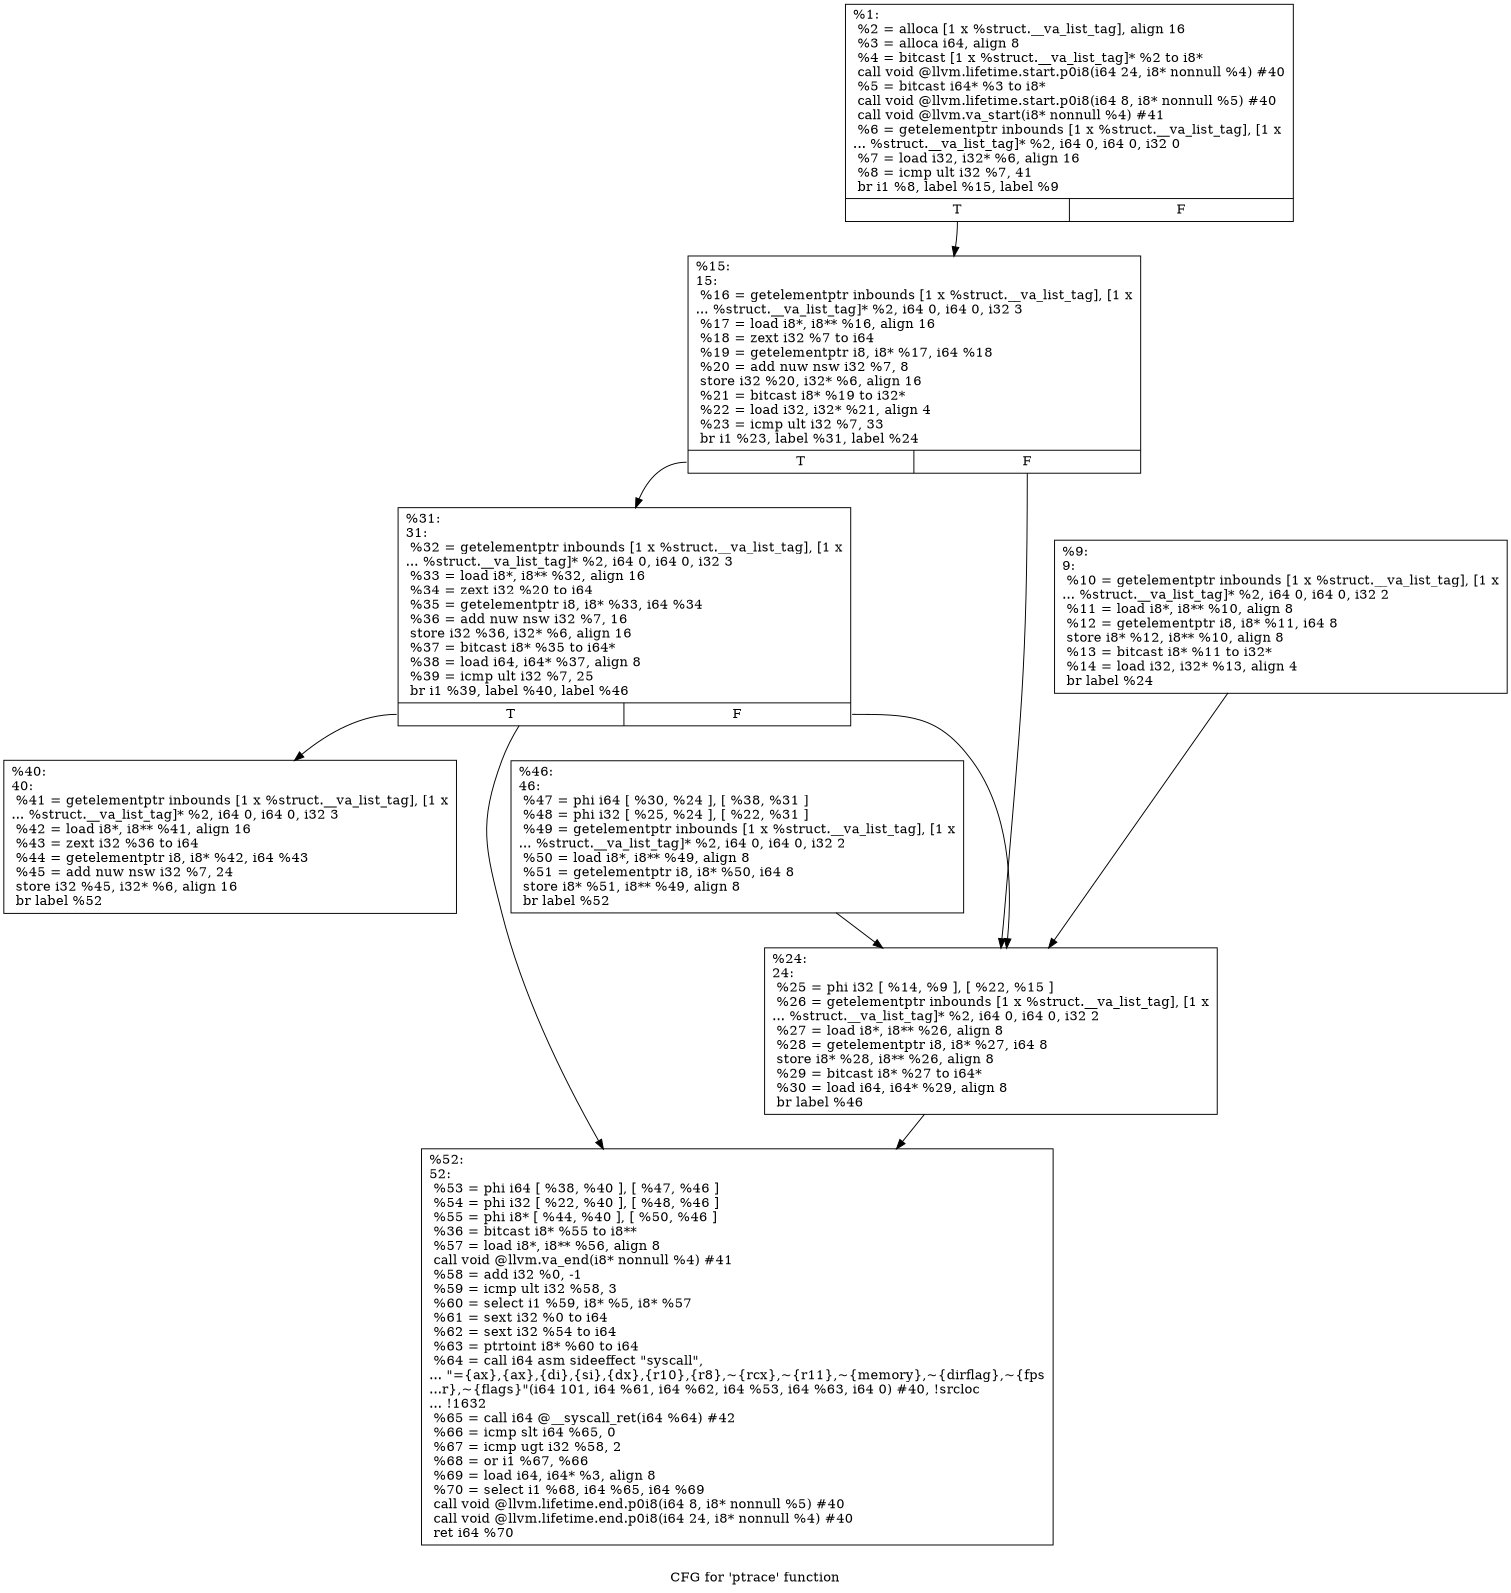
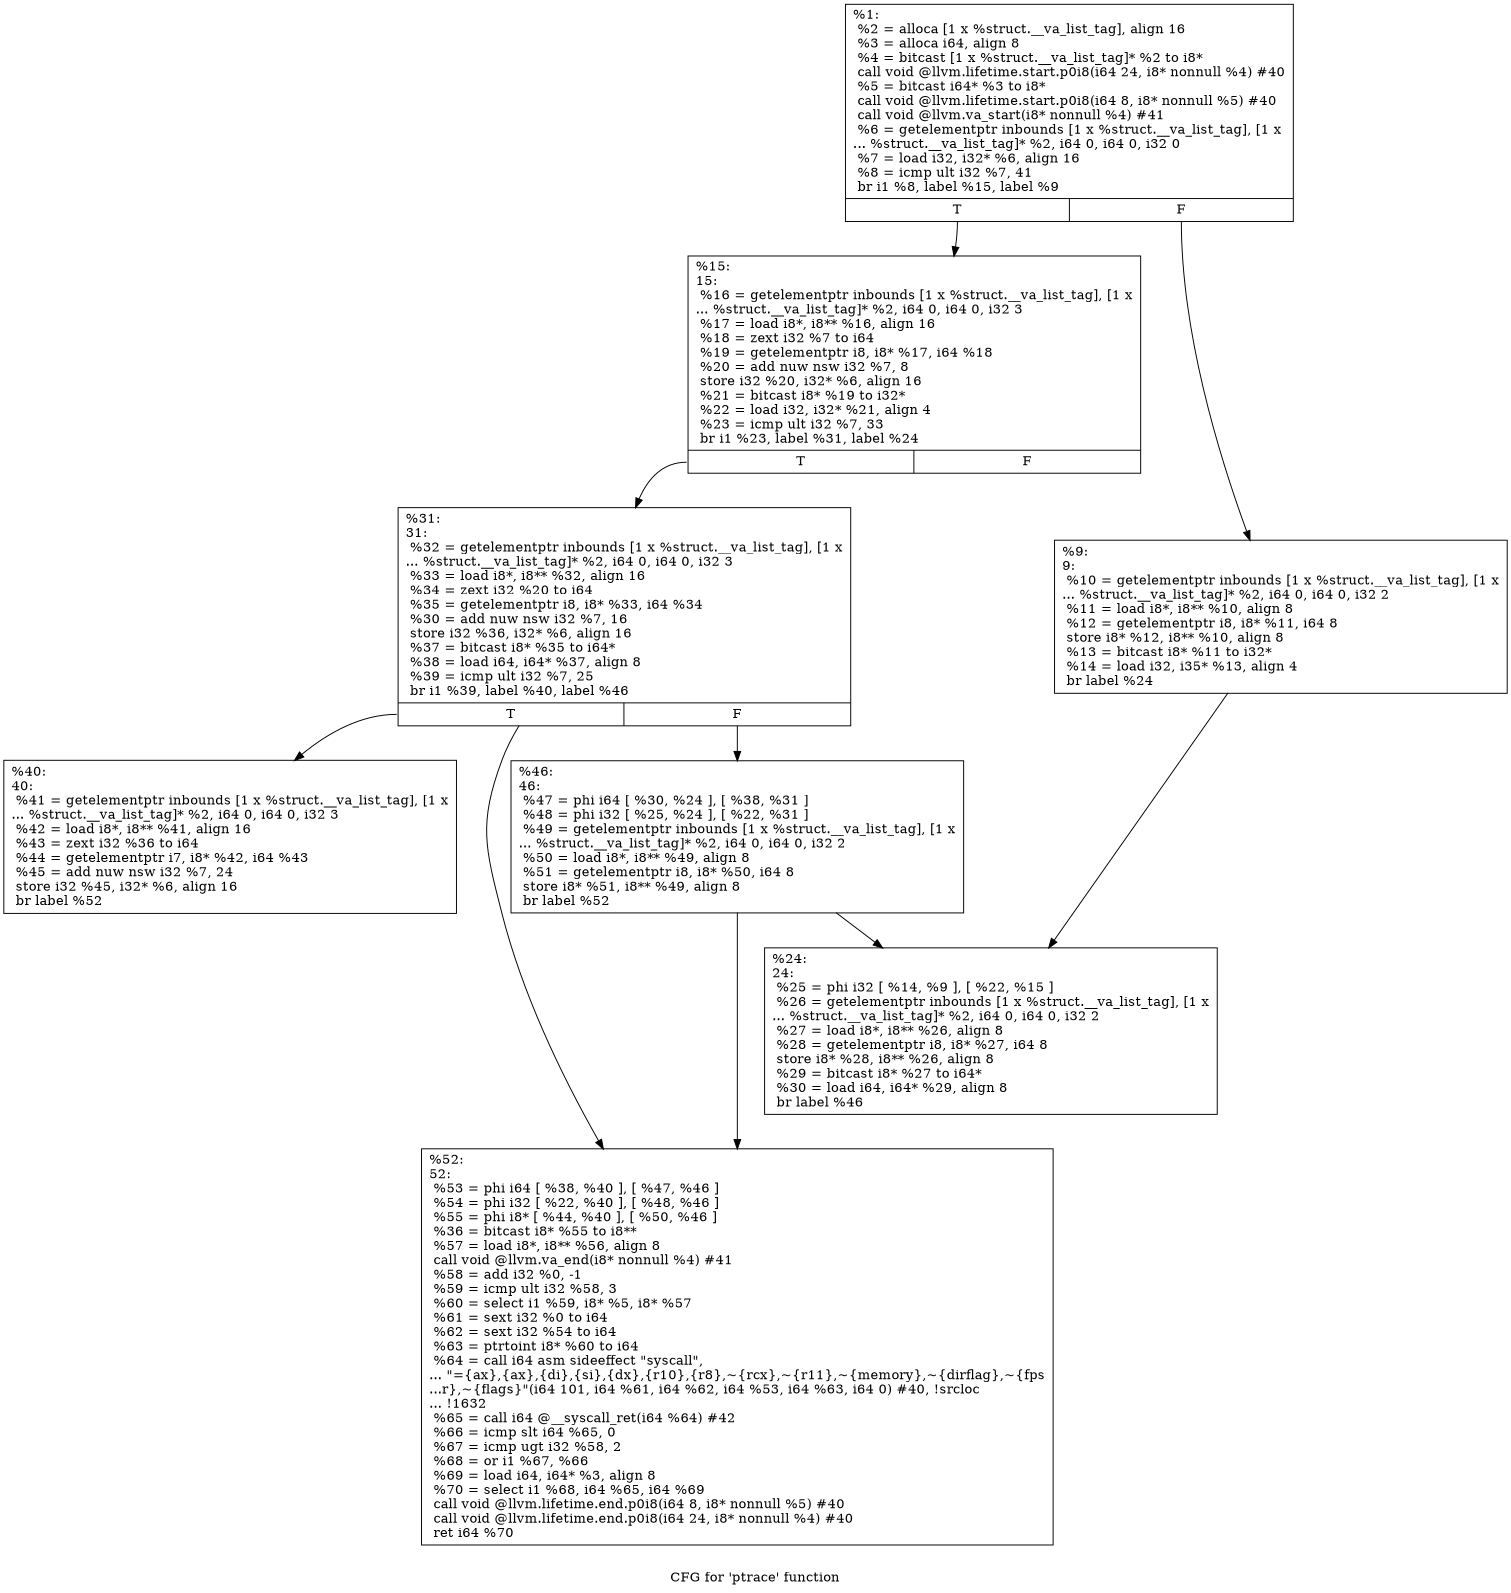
none -> (1201, 379)
(517, 619) -> (517, 619)
(1180, 667) -> (1180, 667)
(1021, 706) -> none
(985, 782) -> (737, 739)
(160, 858) -> (160, 858)
(914, 1128) -> (737, 1026)
